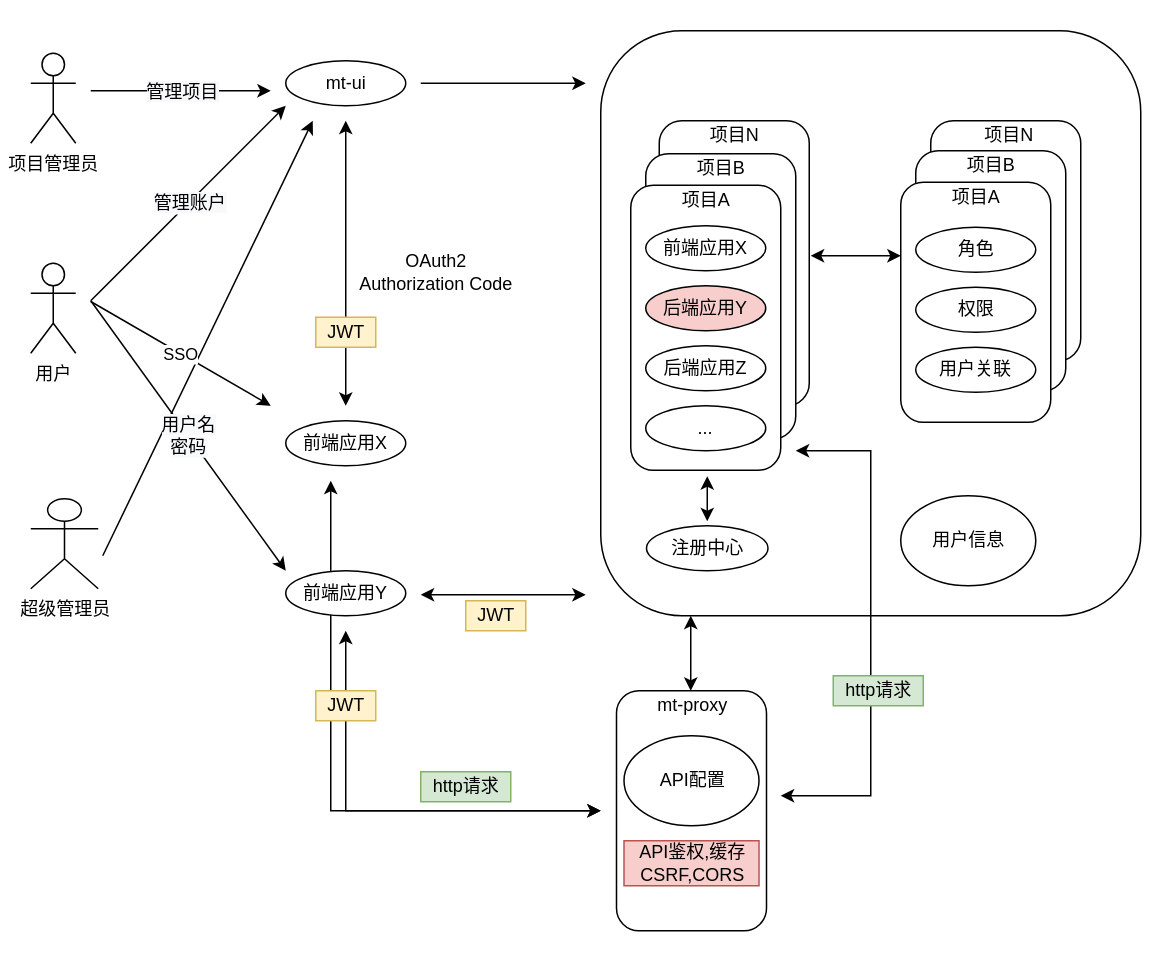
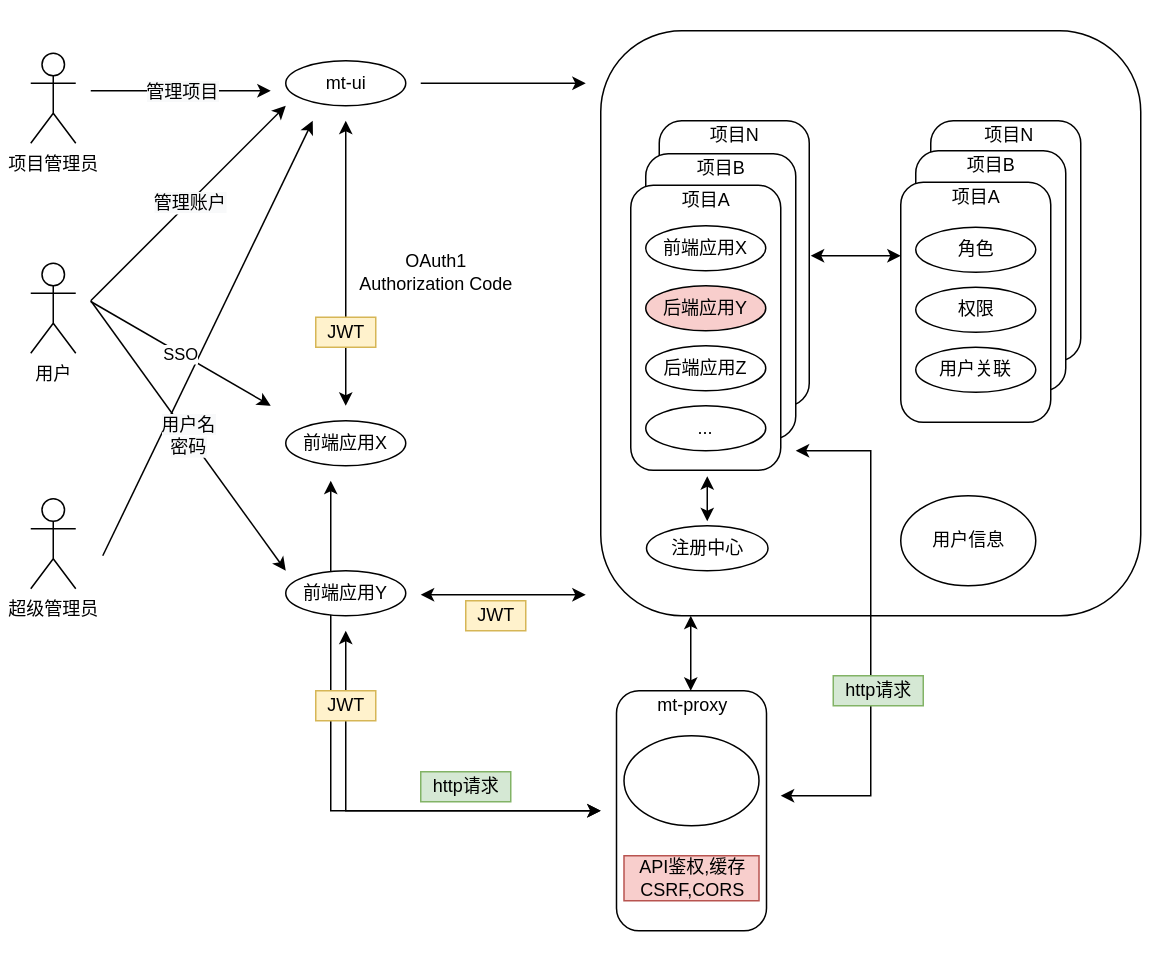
(437, 272) -> (437, 272)
(65, 544) -> (53, 544)
(692, 781) -> none
(692, 863) -> (692, 878)
